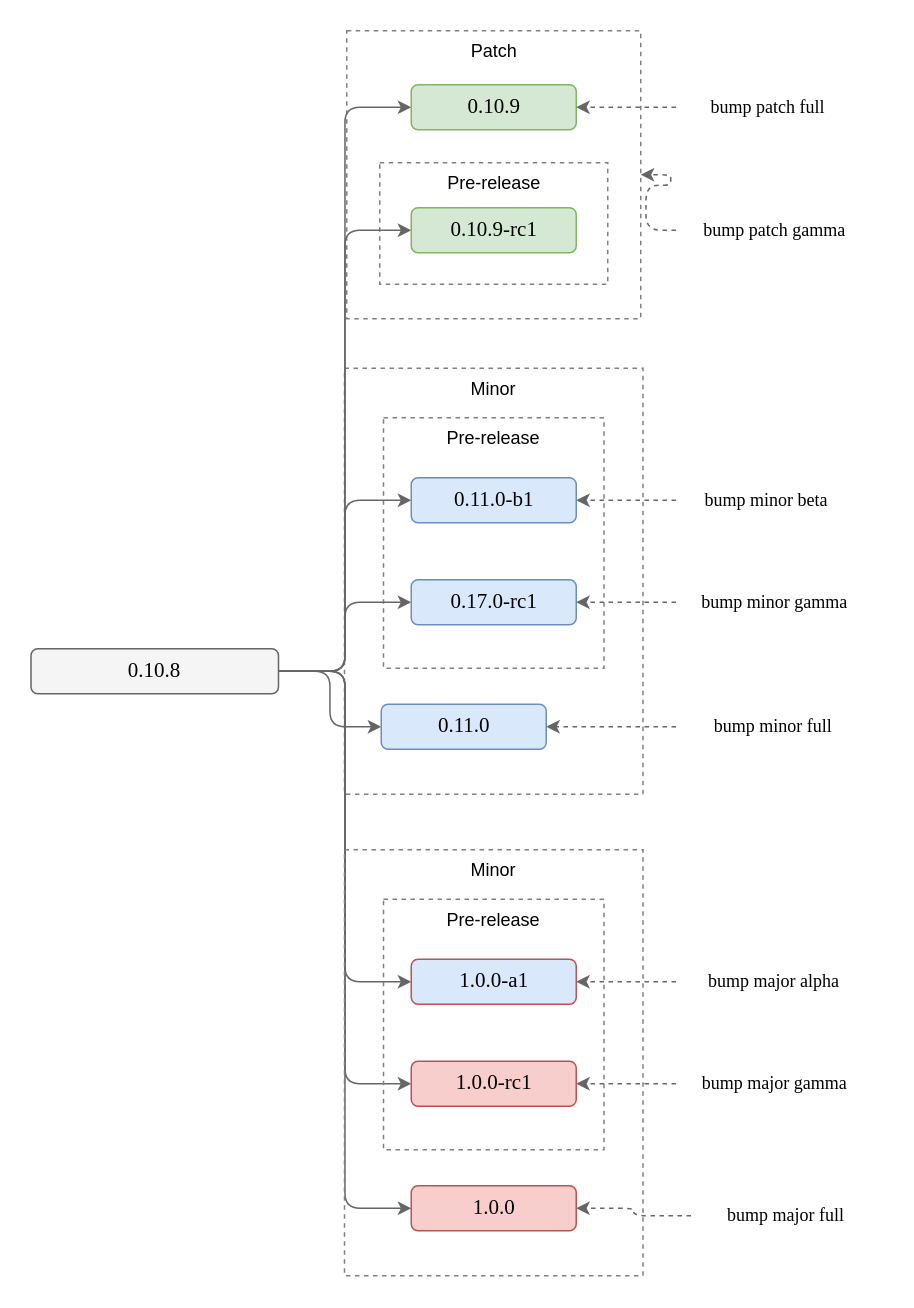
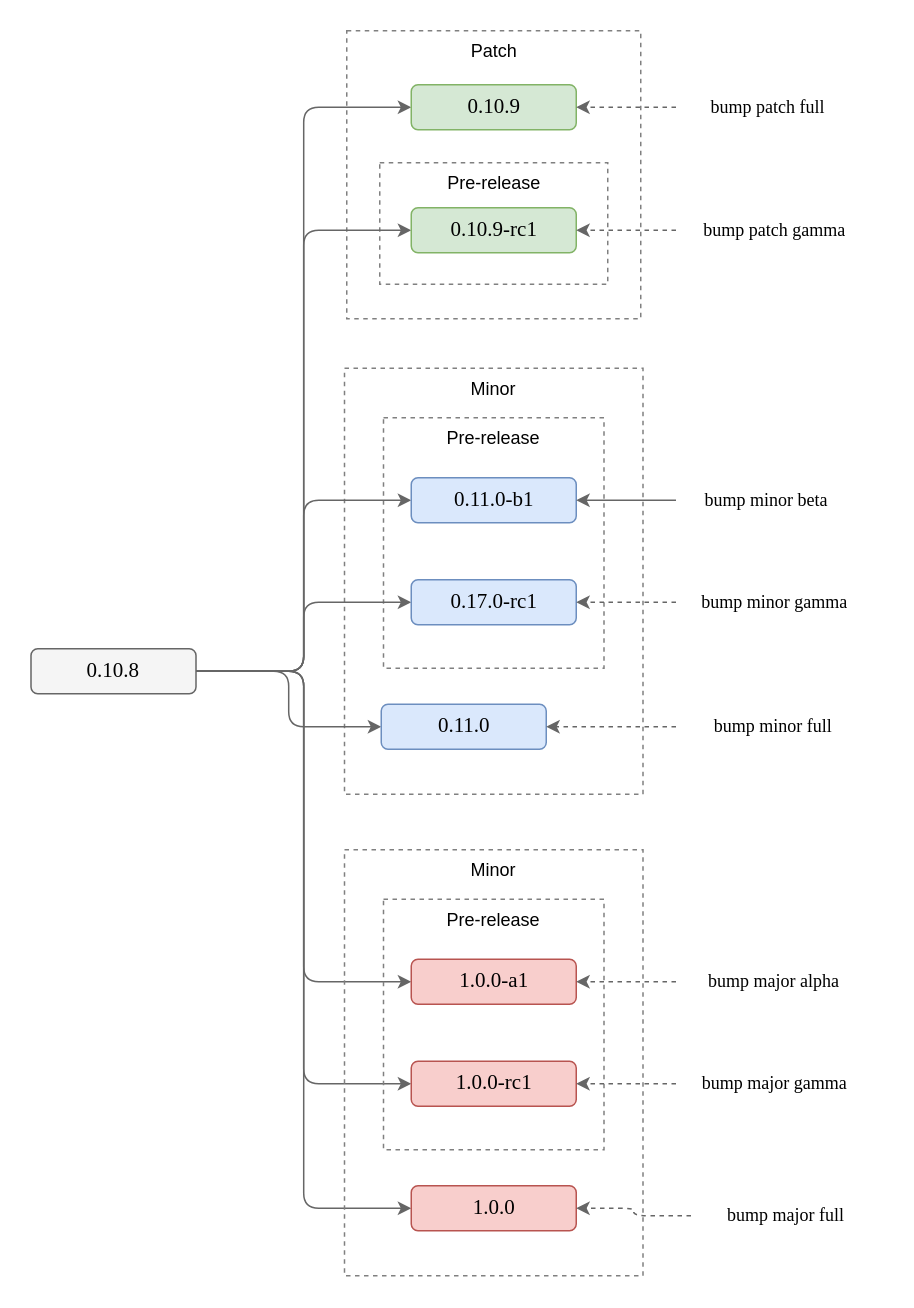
(653, 186) -> (621, 230)
(629, 500) -> (629, 500)
(155, 671) -> (113, 671)
(494, 982) -> (494, 982)
